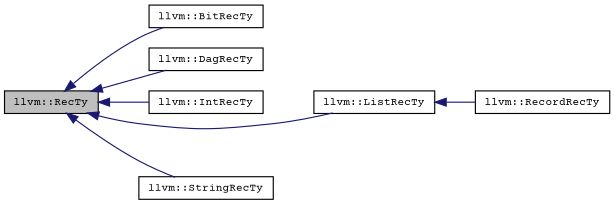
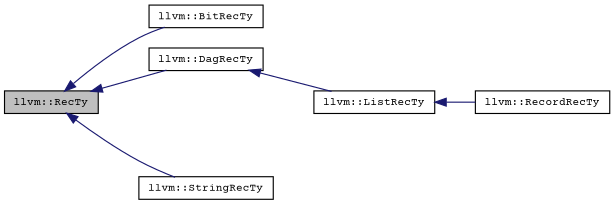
(206, 102) -> none
(216, 128) -> (296, 82)
